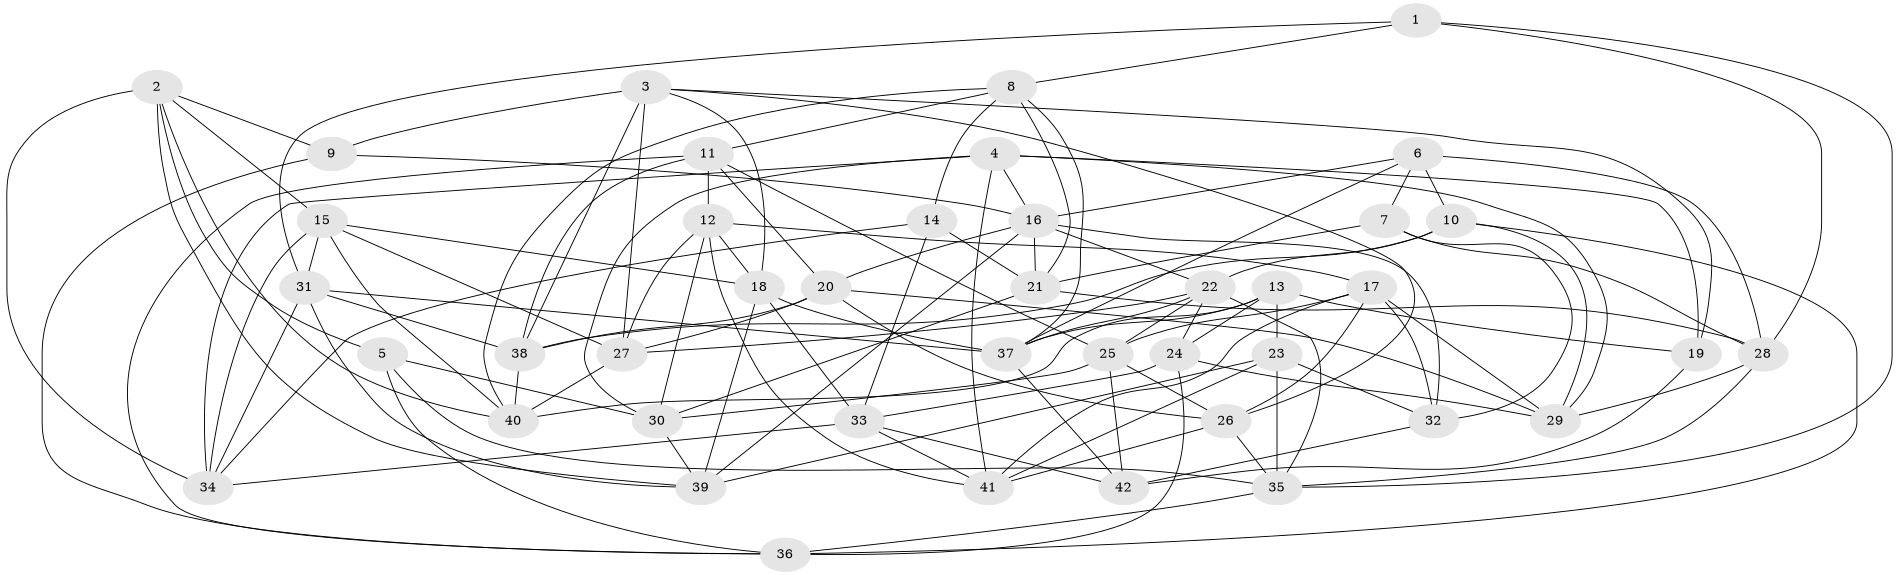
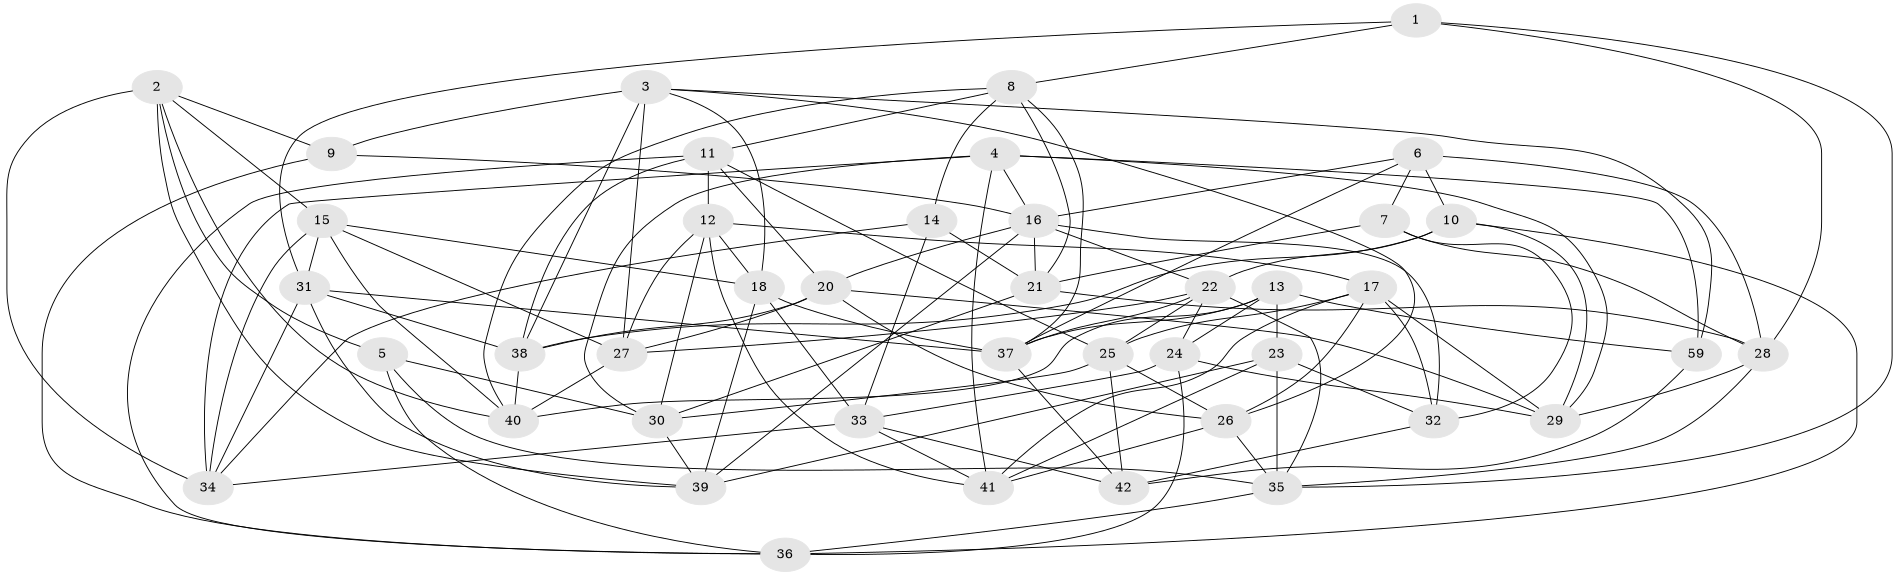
(1696, 354) -> (1696, 354)
